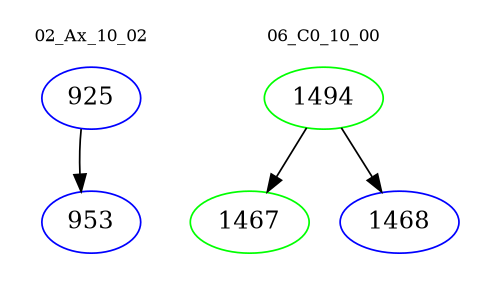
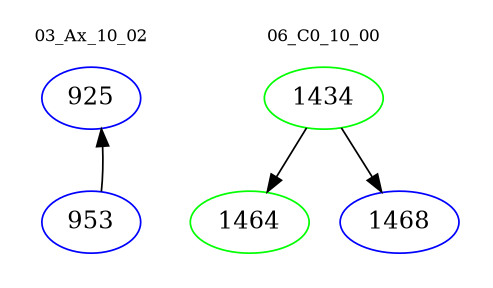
(91, 37) -> (91, 37)
(324, 98) -> (324, 98)
(80, 152) -> (103, 169)
(250, 222) -> (250, 222)
